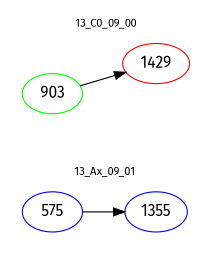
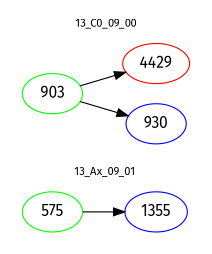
(156, 64) -> (156, 64)
none -> (156, 124)
(52, 212) -> (52, 212)
